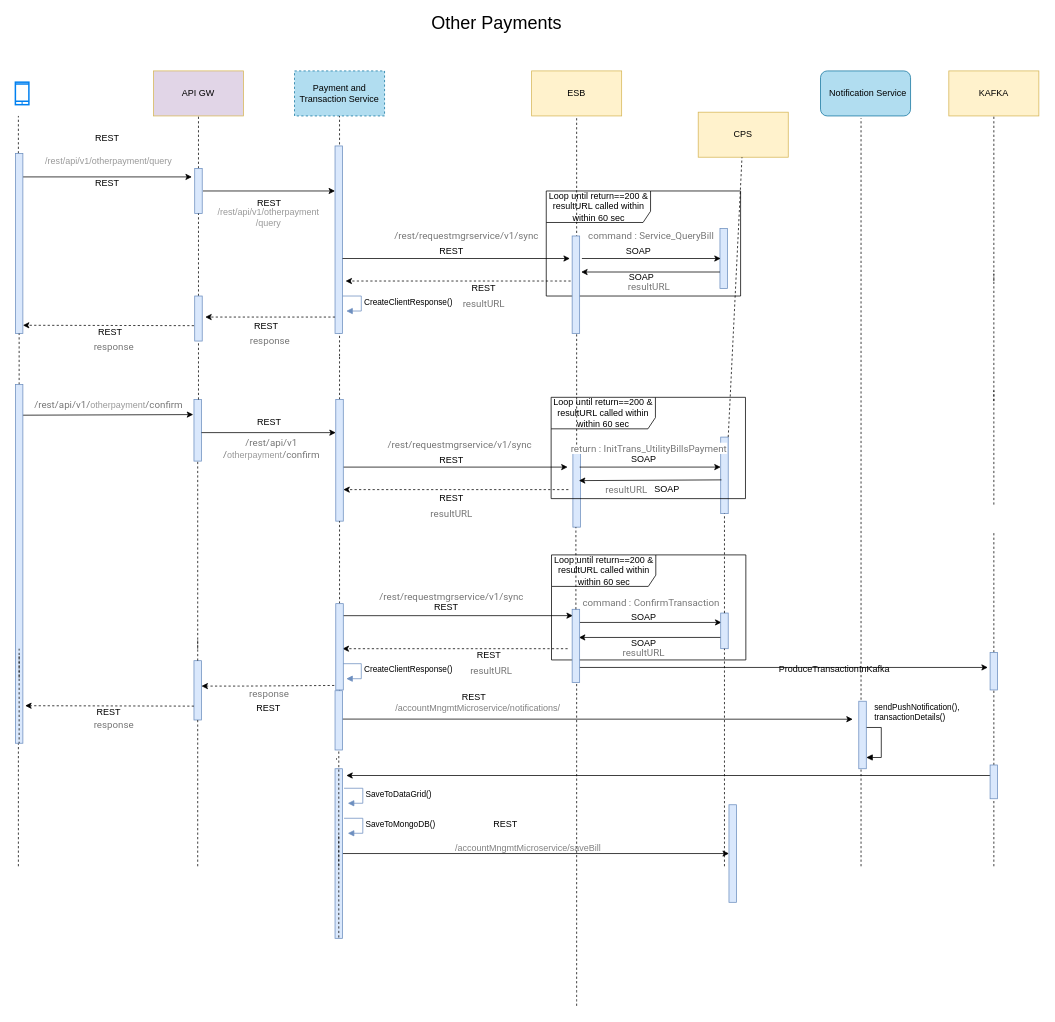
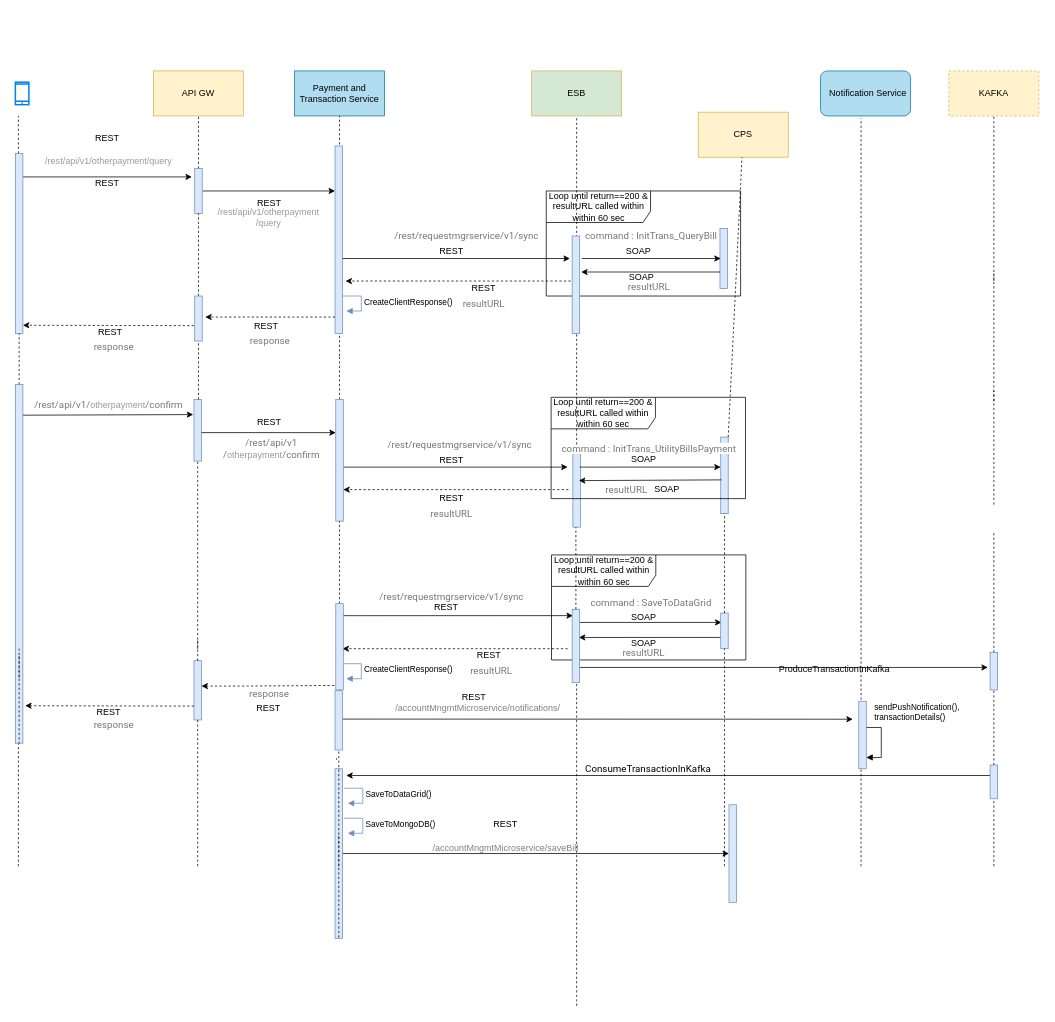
(496, 23) -> none
(198, 93) -> (198, 93)
(339, 93) -> (339, 93)
(576, 93) -> (576, 93)
(993, 93) -> (993, 93)
(651, 236) -> (651, 236)
(649, 448) -> (649, 448)
(651, 602) -> (651, 602)
none -> (648, 768)
(528, 848) -> (505, 848)
